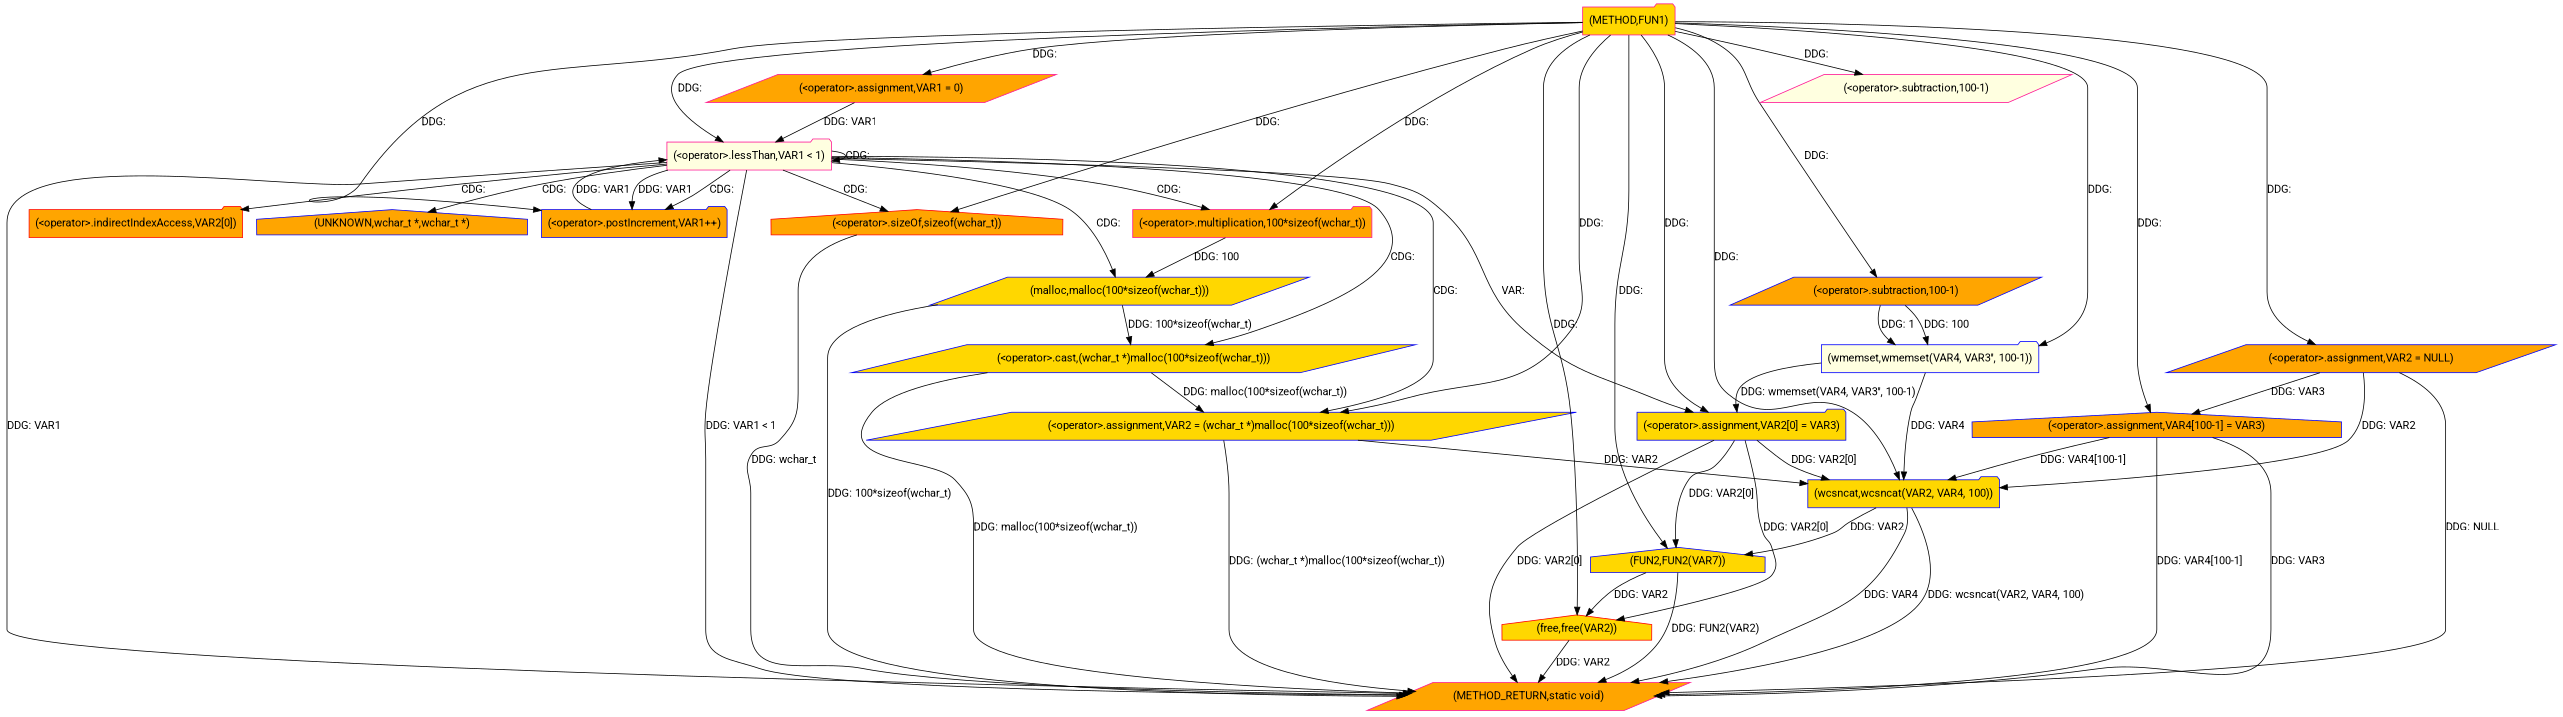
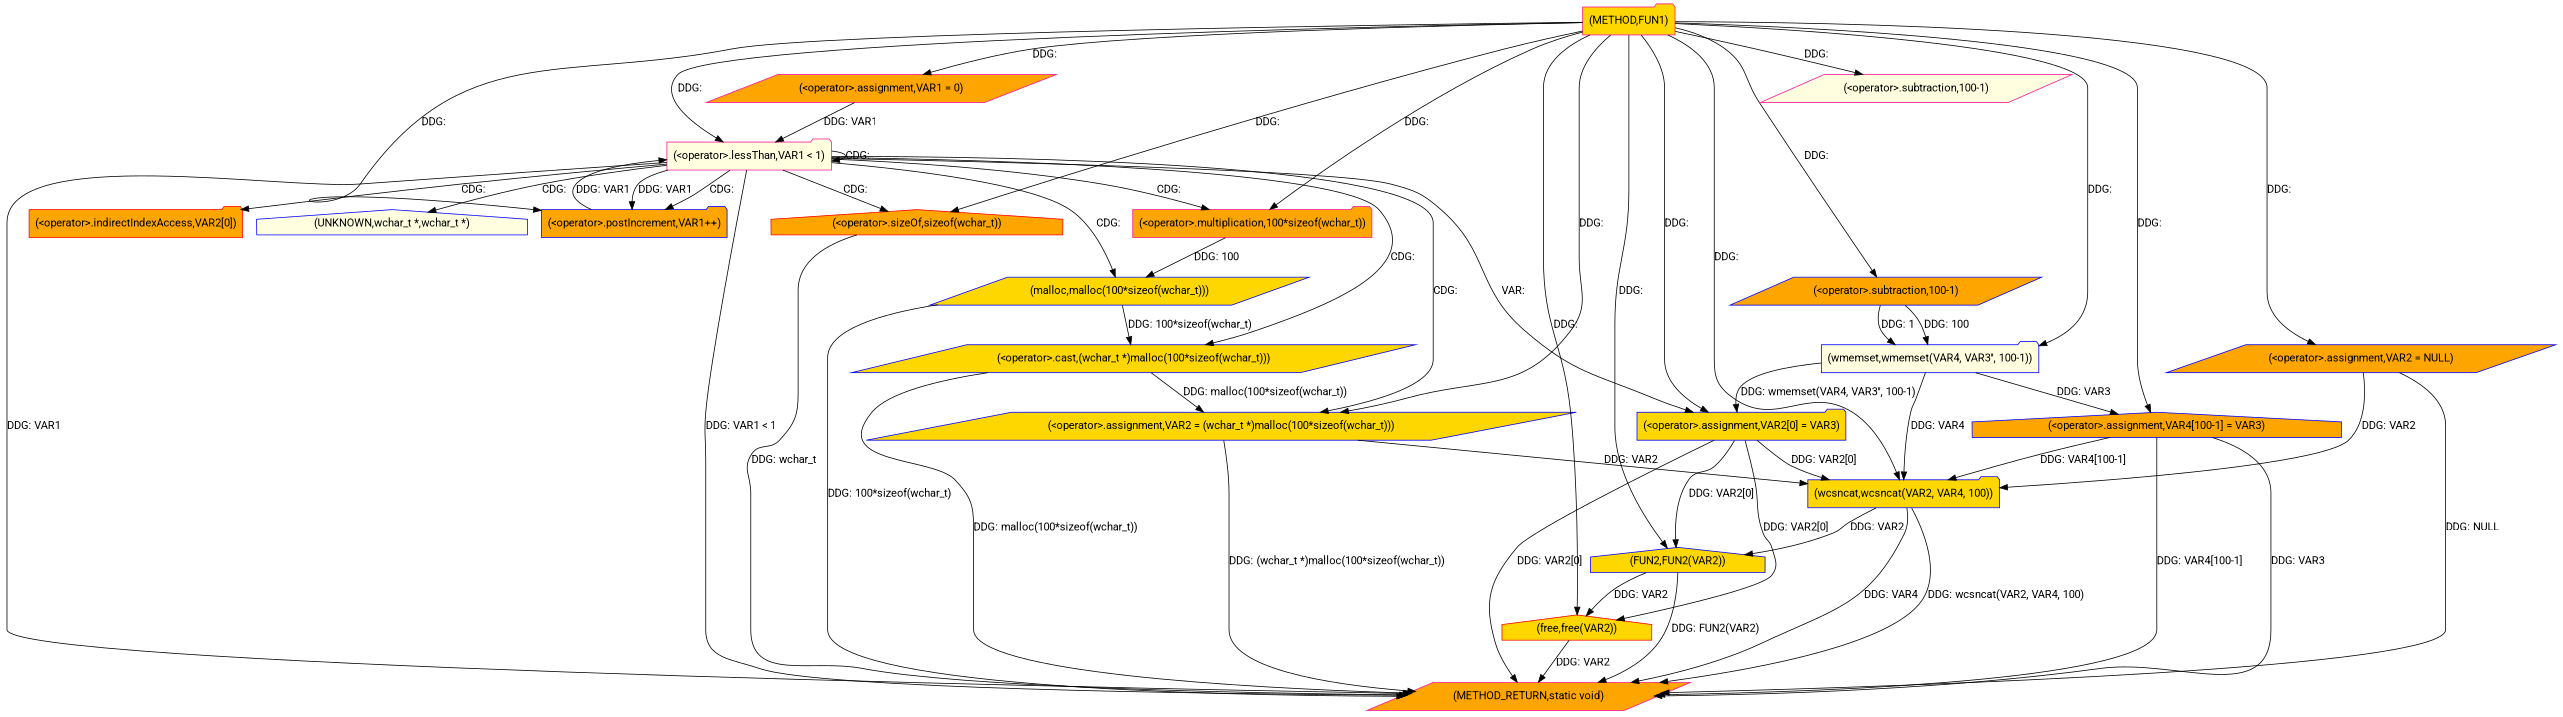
(392, 224) -> (392, 224)
(2260, 392) -> (2043, 392)
(1678, 561) -> (1678, 561)
